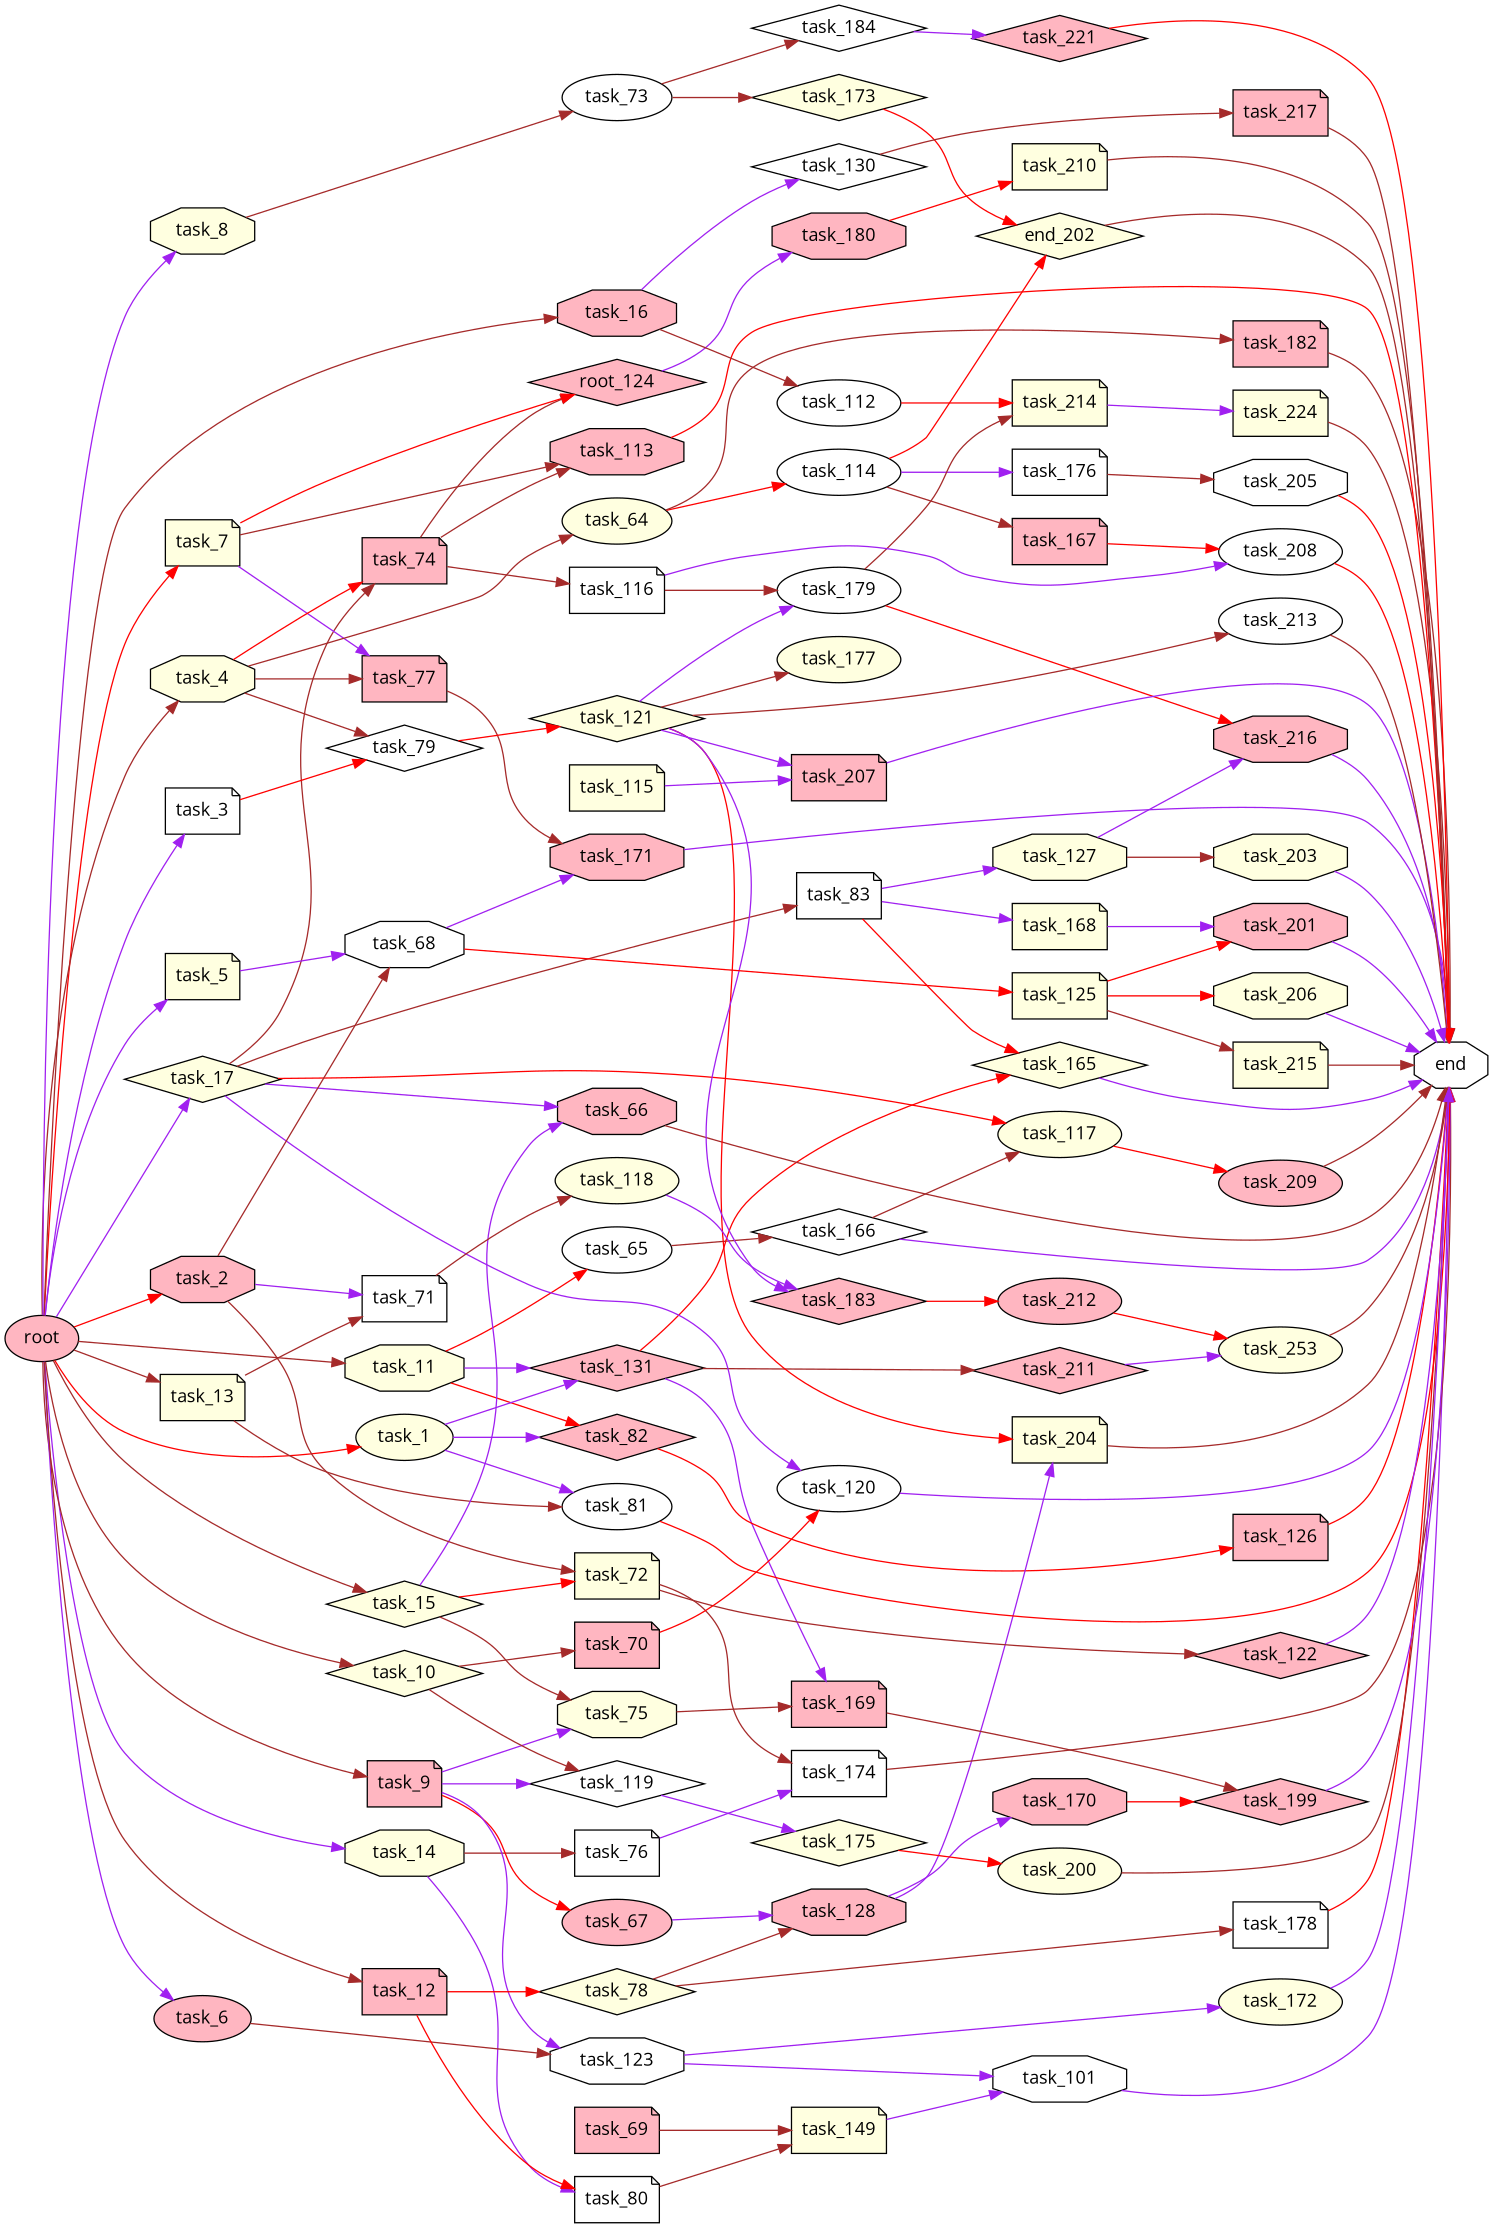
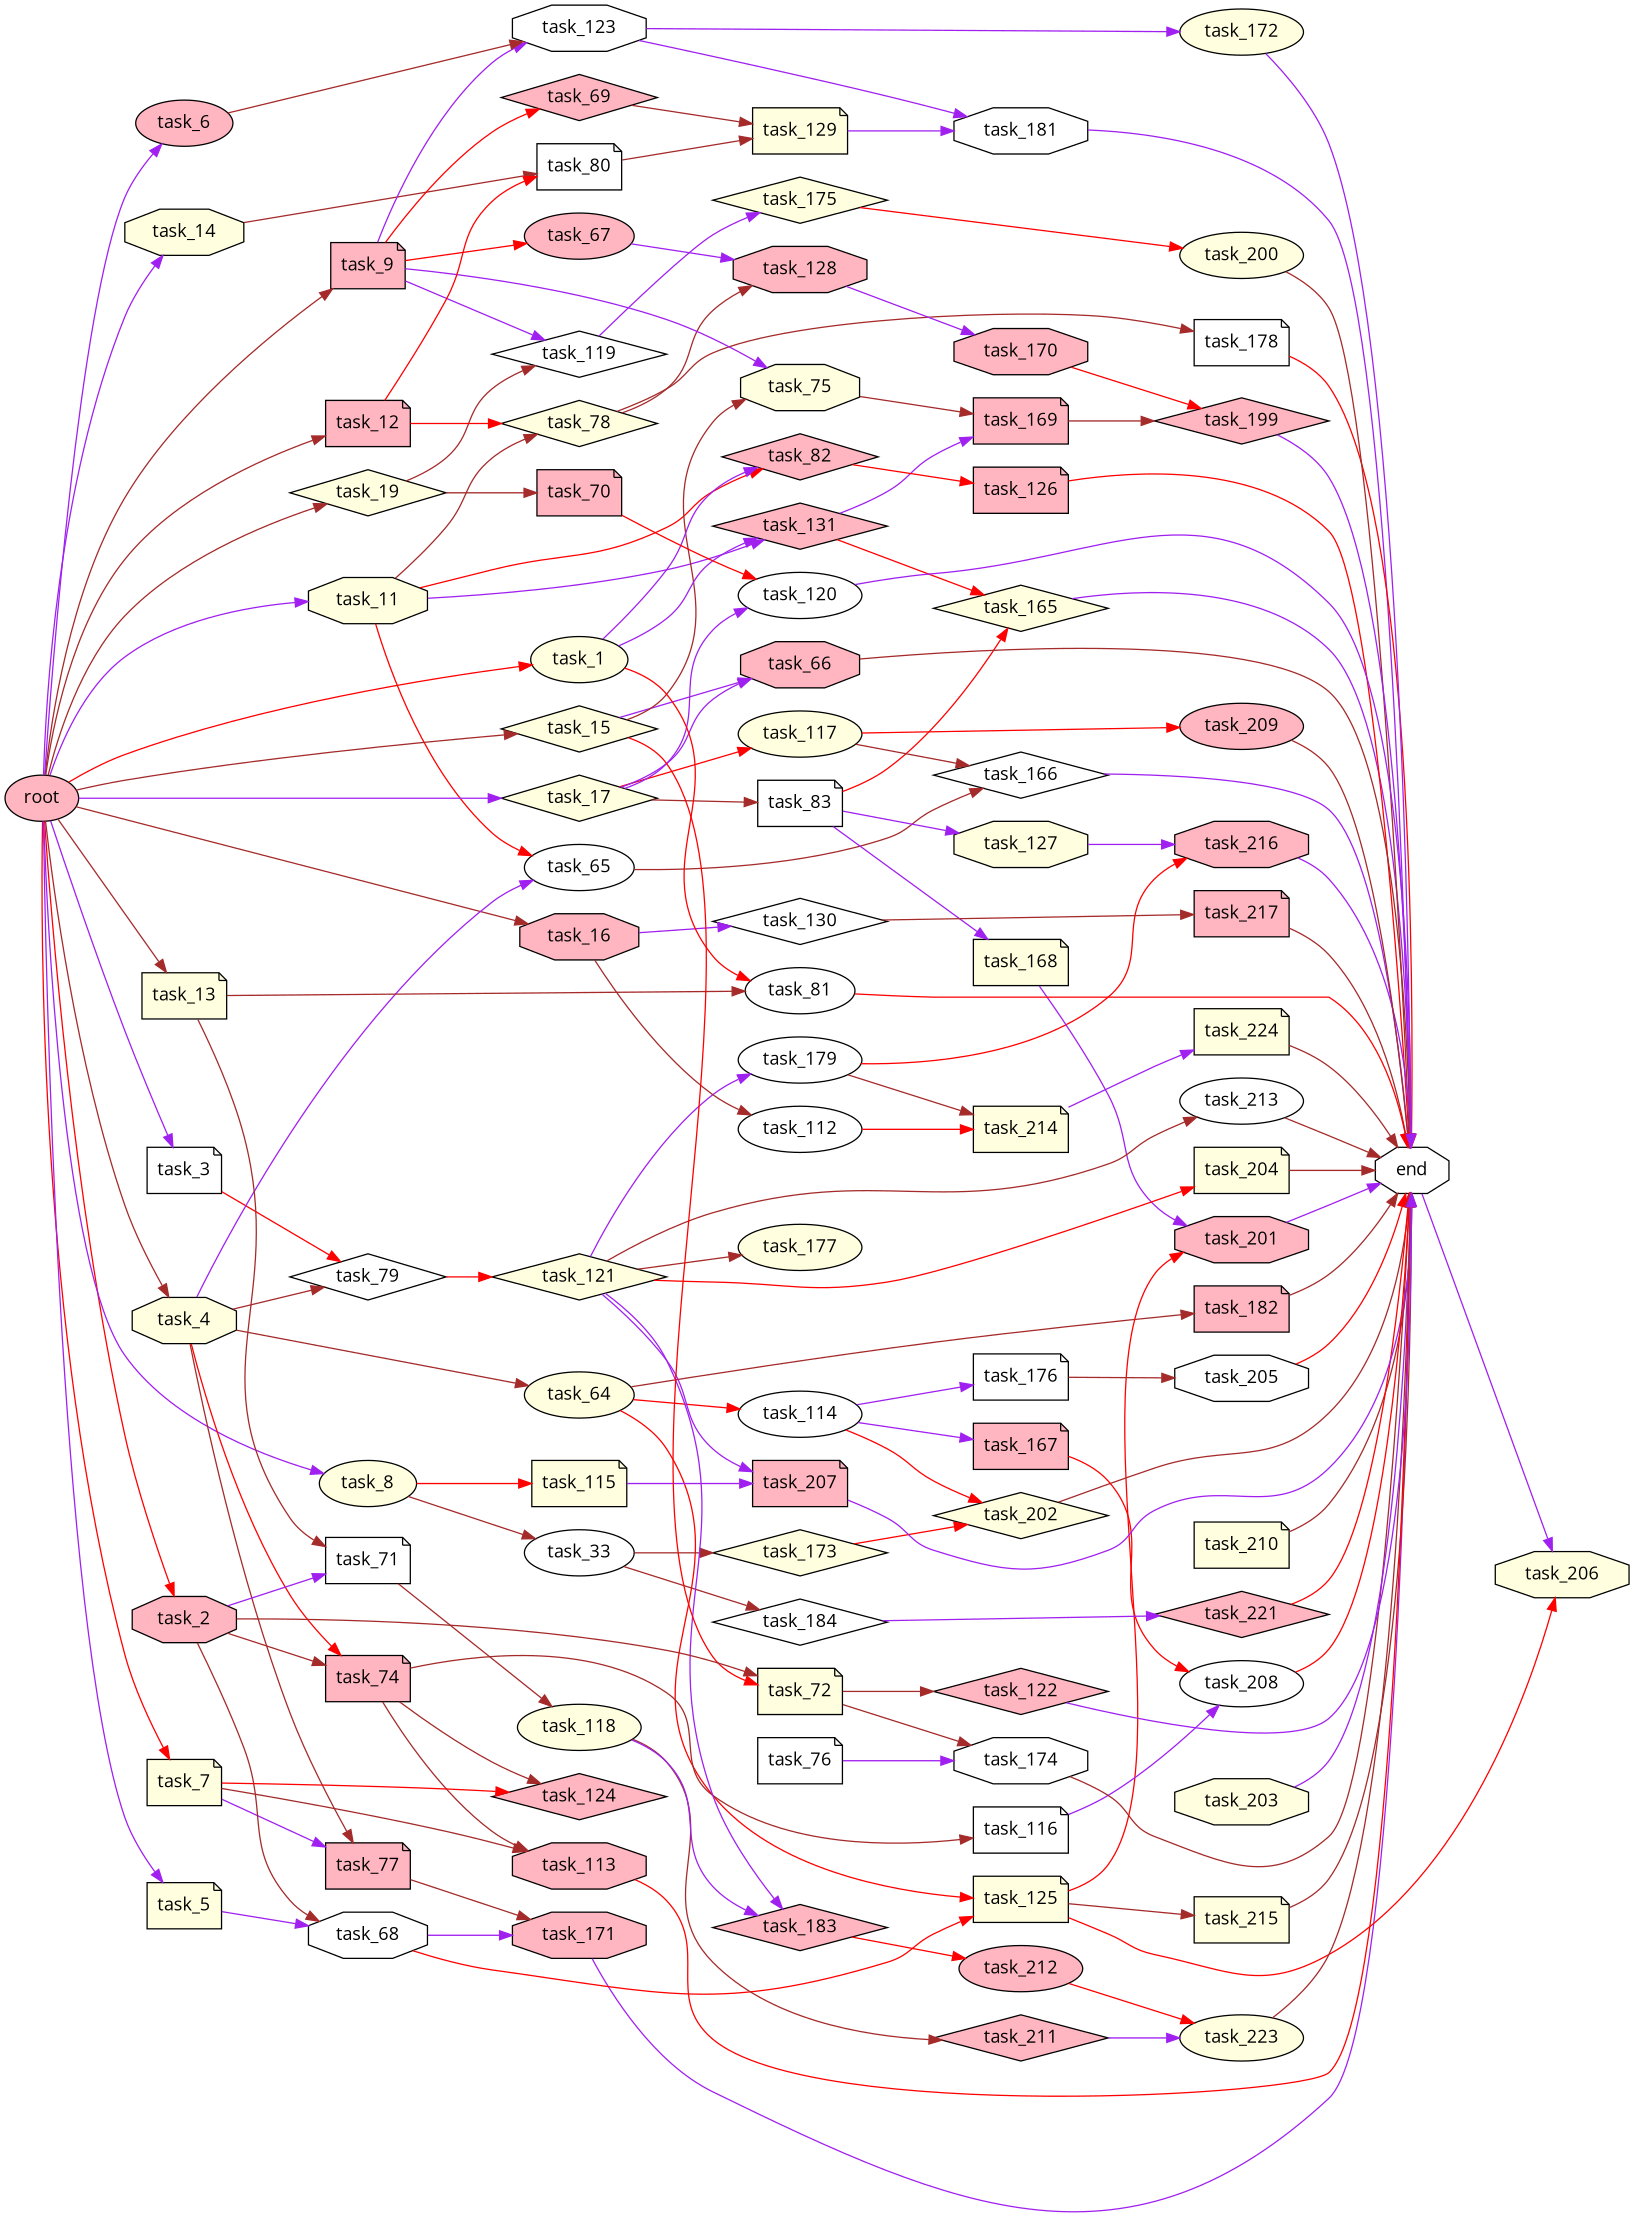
(617, 98) -> (579, 1553)
none -> (448, 169)
(203, 231) -> (368, 1484)
(839, 236) -> none
(1060, 236) -> (1021, 1516)
(617, 382) -> (579, 1797)
(943, 505) -> (909, 1430)
none -> (460, 506)
(714, 590) -> none
(307, 833) -> (277, 1649)
(1164, 857) -> none
(1366, 1030) -> (1485, 1366)
none -> (334, 1071)
(940, 1187) -> (916, 756)
(1281, 1350) -> (1242, 2038)
(205, 1352) -> (141, 646)
(832, 1369) -> (707, 1954)
(503, 1469) -> (694, 789)
none -> (468, 1484)
(404, 1673) -> (368, 493)
(990, 1698) -> none
none -> (681, 1729)
(839, 1774) -> (1021, 1761)
(515, 1853) -> none
(498, 2035) -> (384, 199)
(1060, 2079) -> (1021, 131)
(617, 2130) -> (579, 98)
(839, 2130) -> (800, 131)
